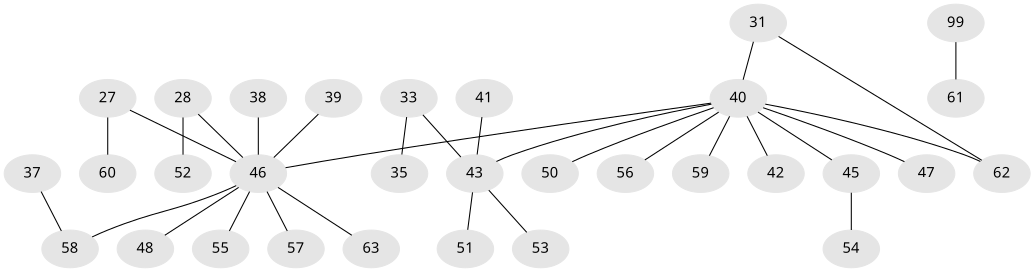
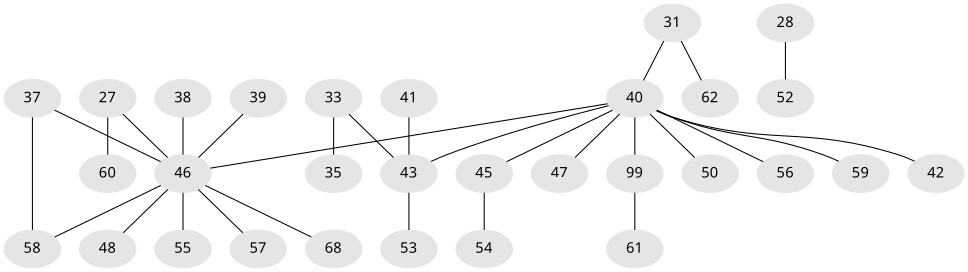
(874, 128) -> (635, 136)
(221, 136) -> (100, 132)
(371, 249) -> (334, 249)
(465, 249) -> none
